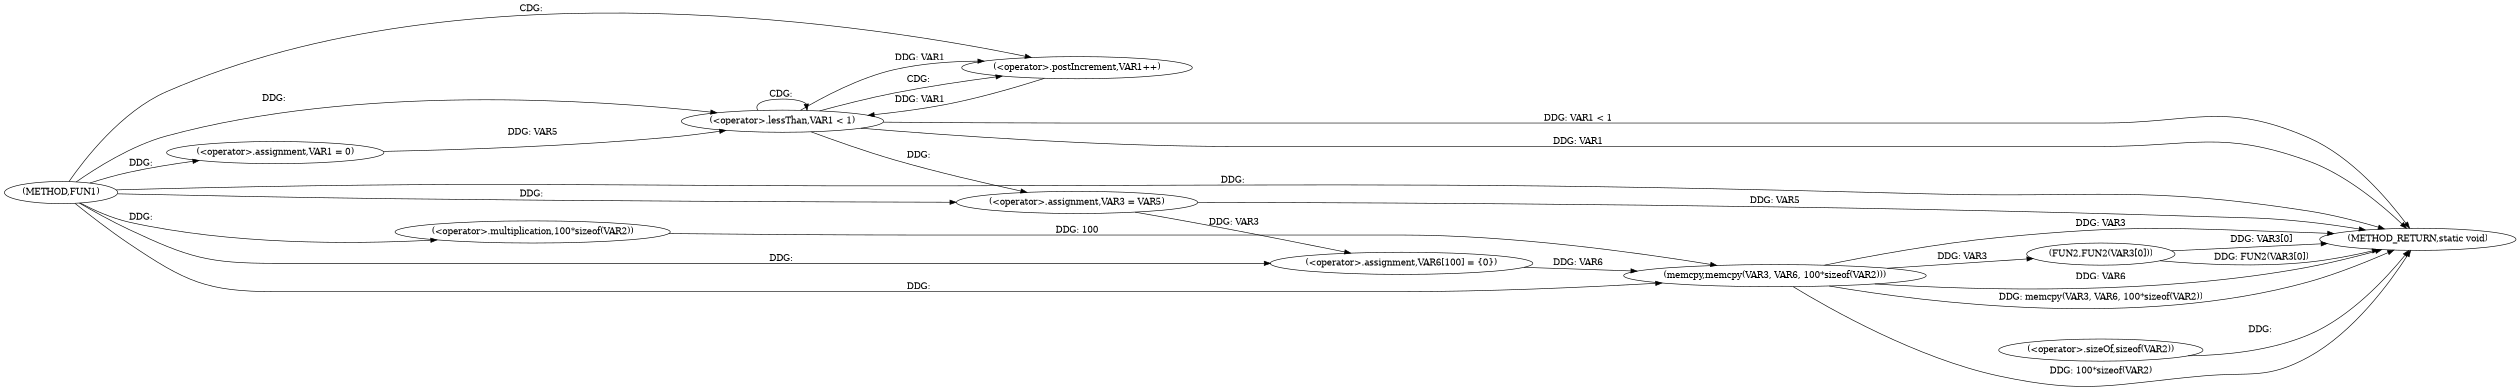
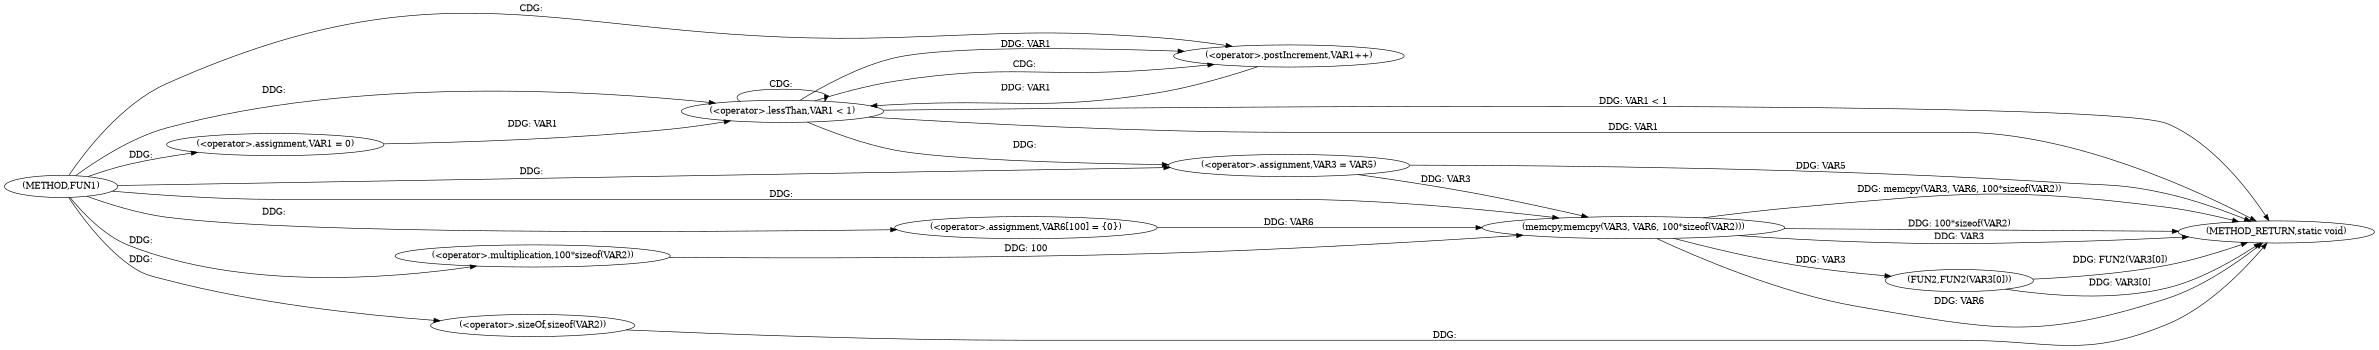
(533, 133) -> (533, 125)
(1249, 185) -> (234, 295)
(1240, 231) -> (1470, 192)
